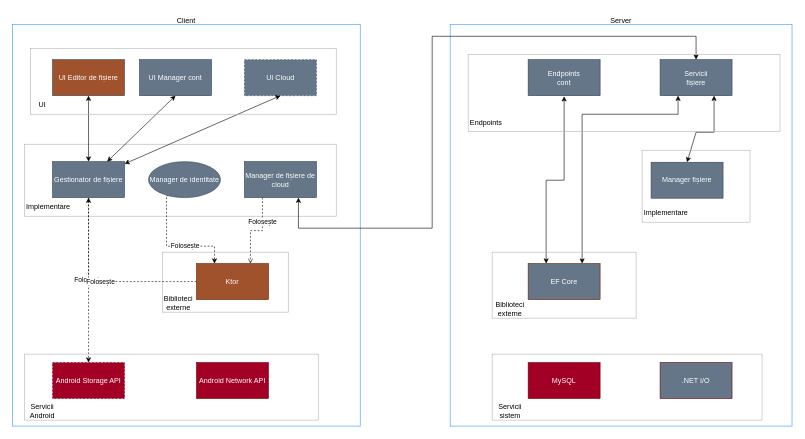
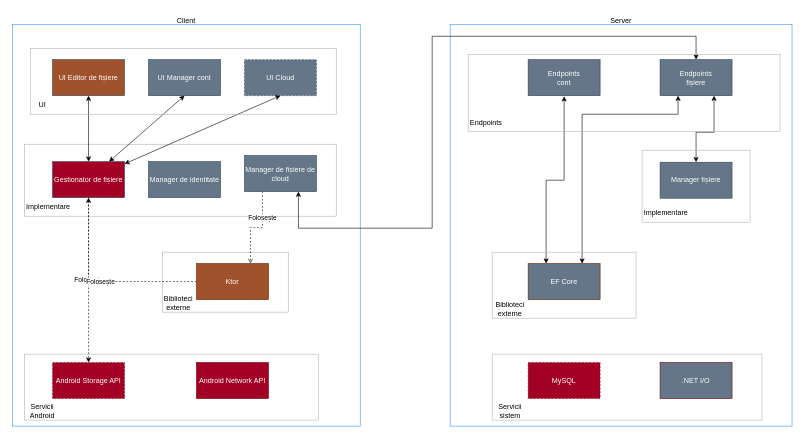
(176, 78) -> (185, 78)
(696, 78) -> (696, 78)
(89, 180) -> (89, 180)
(185, 180) -> (185, 180)
(281, 180) -> (281, 174)
(687, 180) -> (696, 180)
(167, 237) -> none
(564, 381) -> (564, 381)
